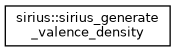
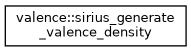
(88, 26) -> (96, 26)
